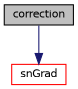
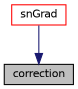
(39, 39) -> (39, 39)
